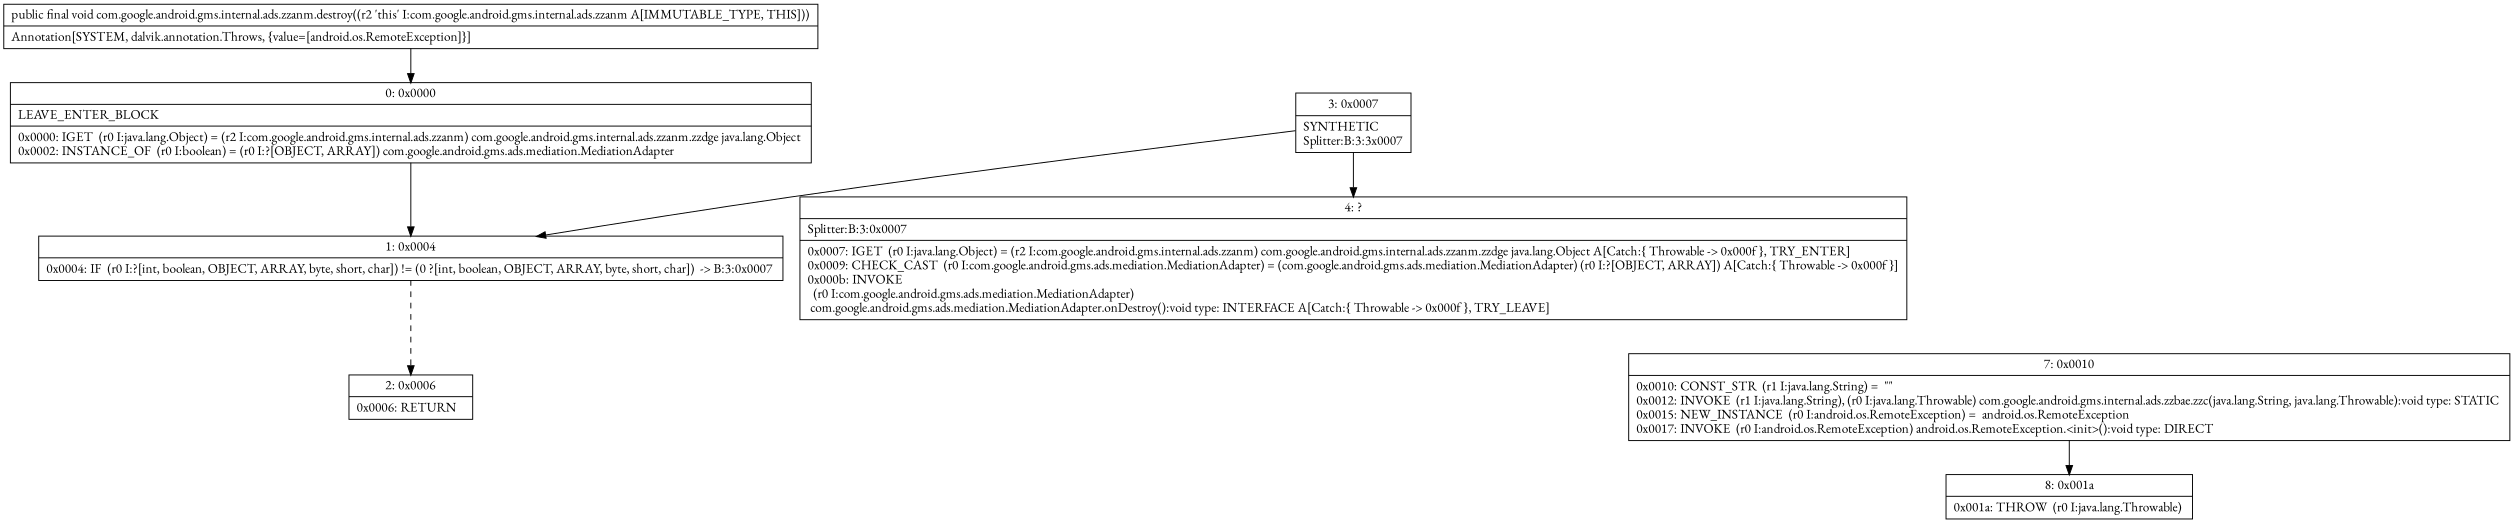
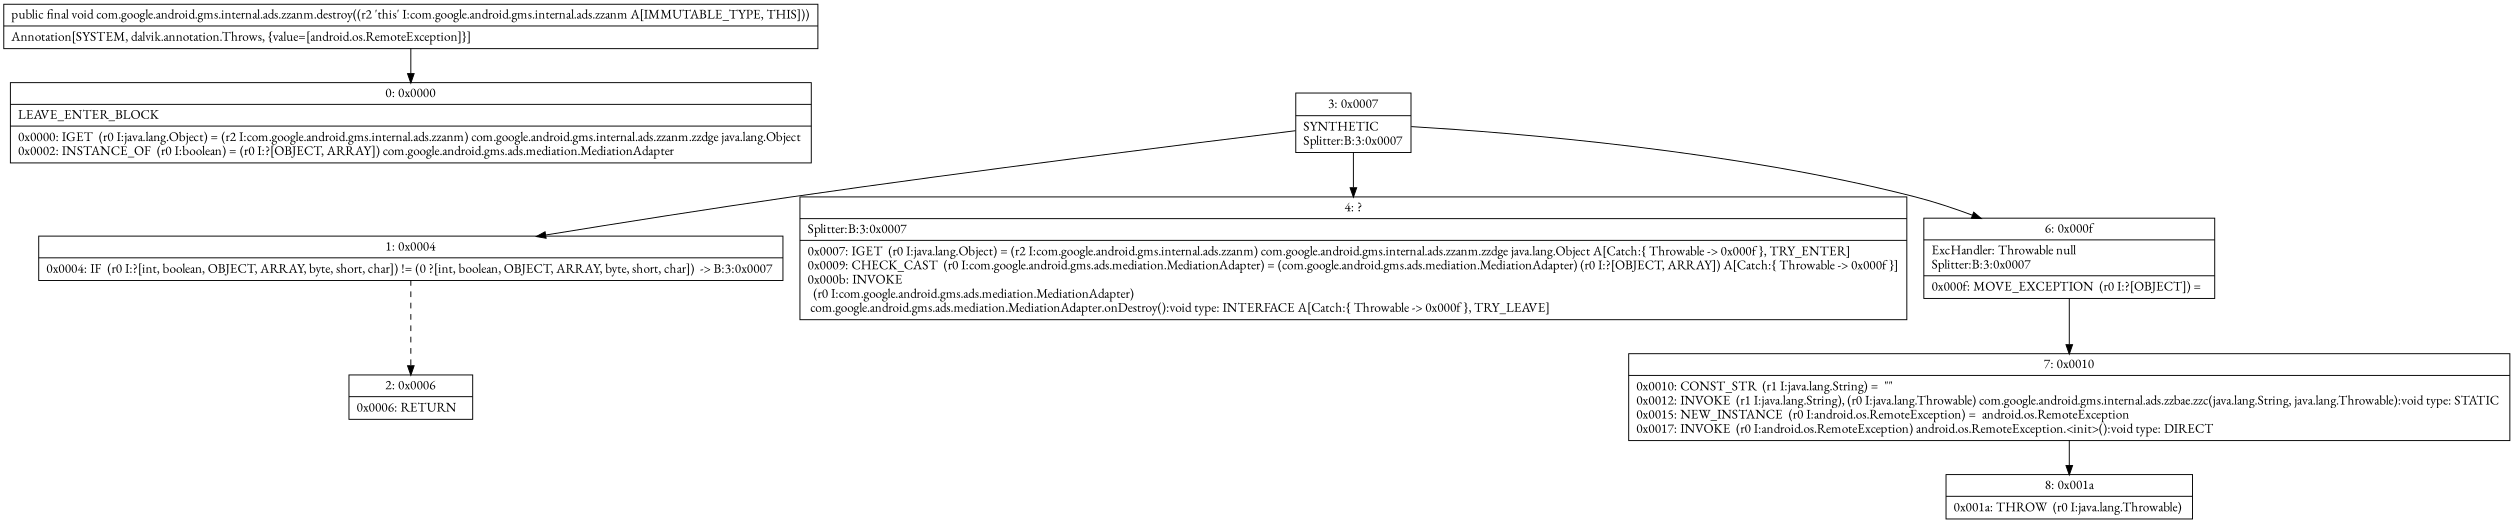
(1353, 141) -> (1353, 141)
(411, 195) -> none
none -> (2069, 258)
